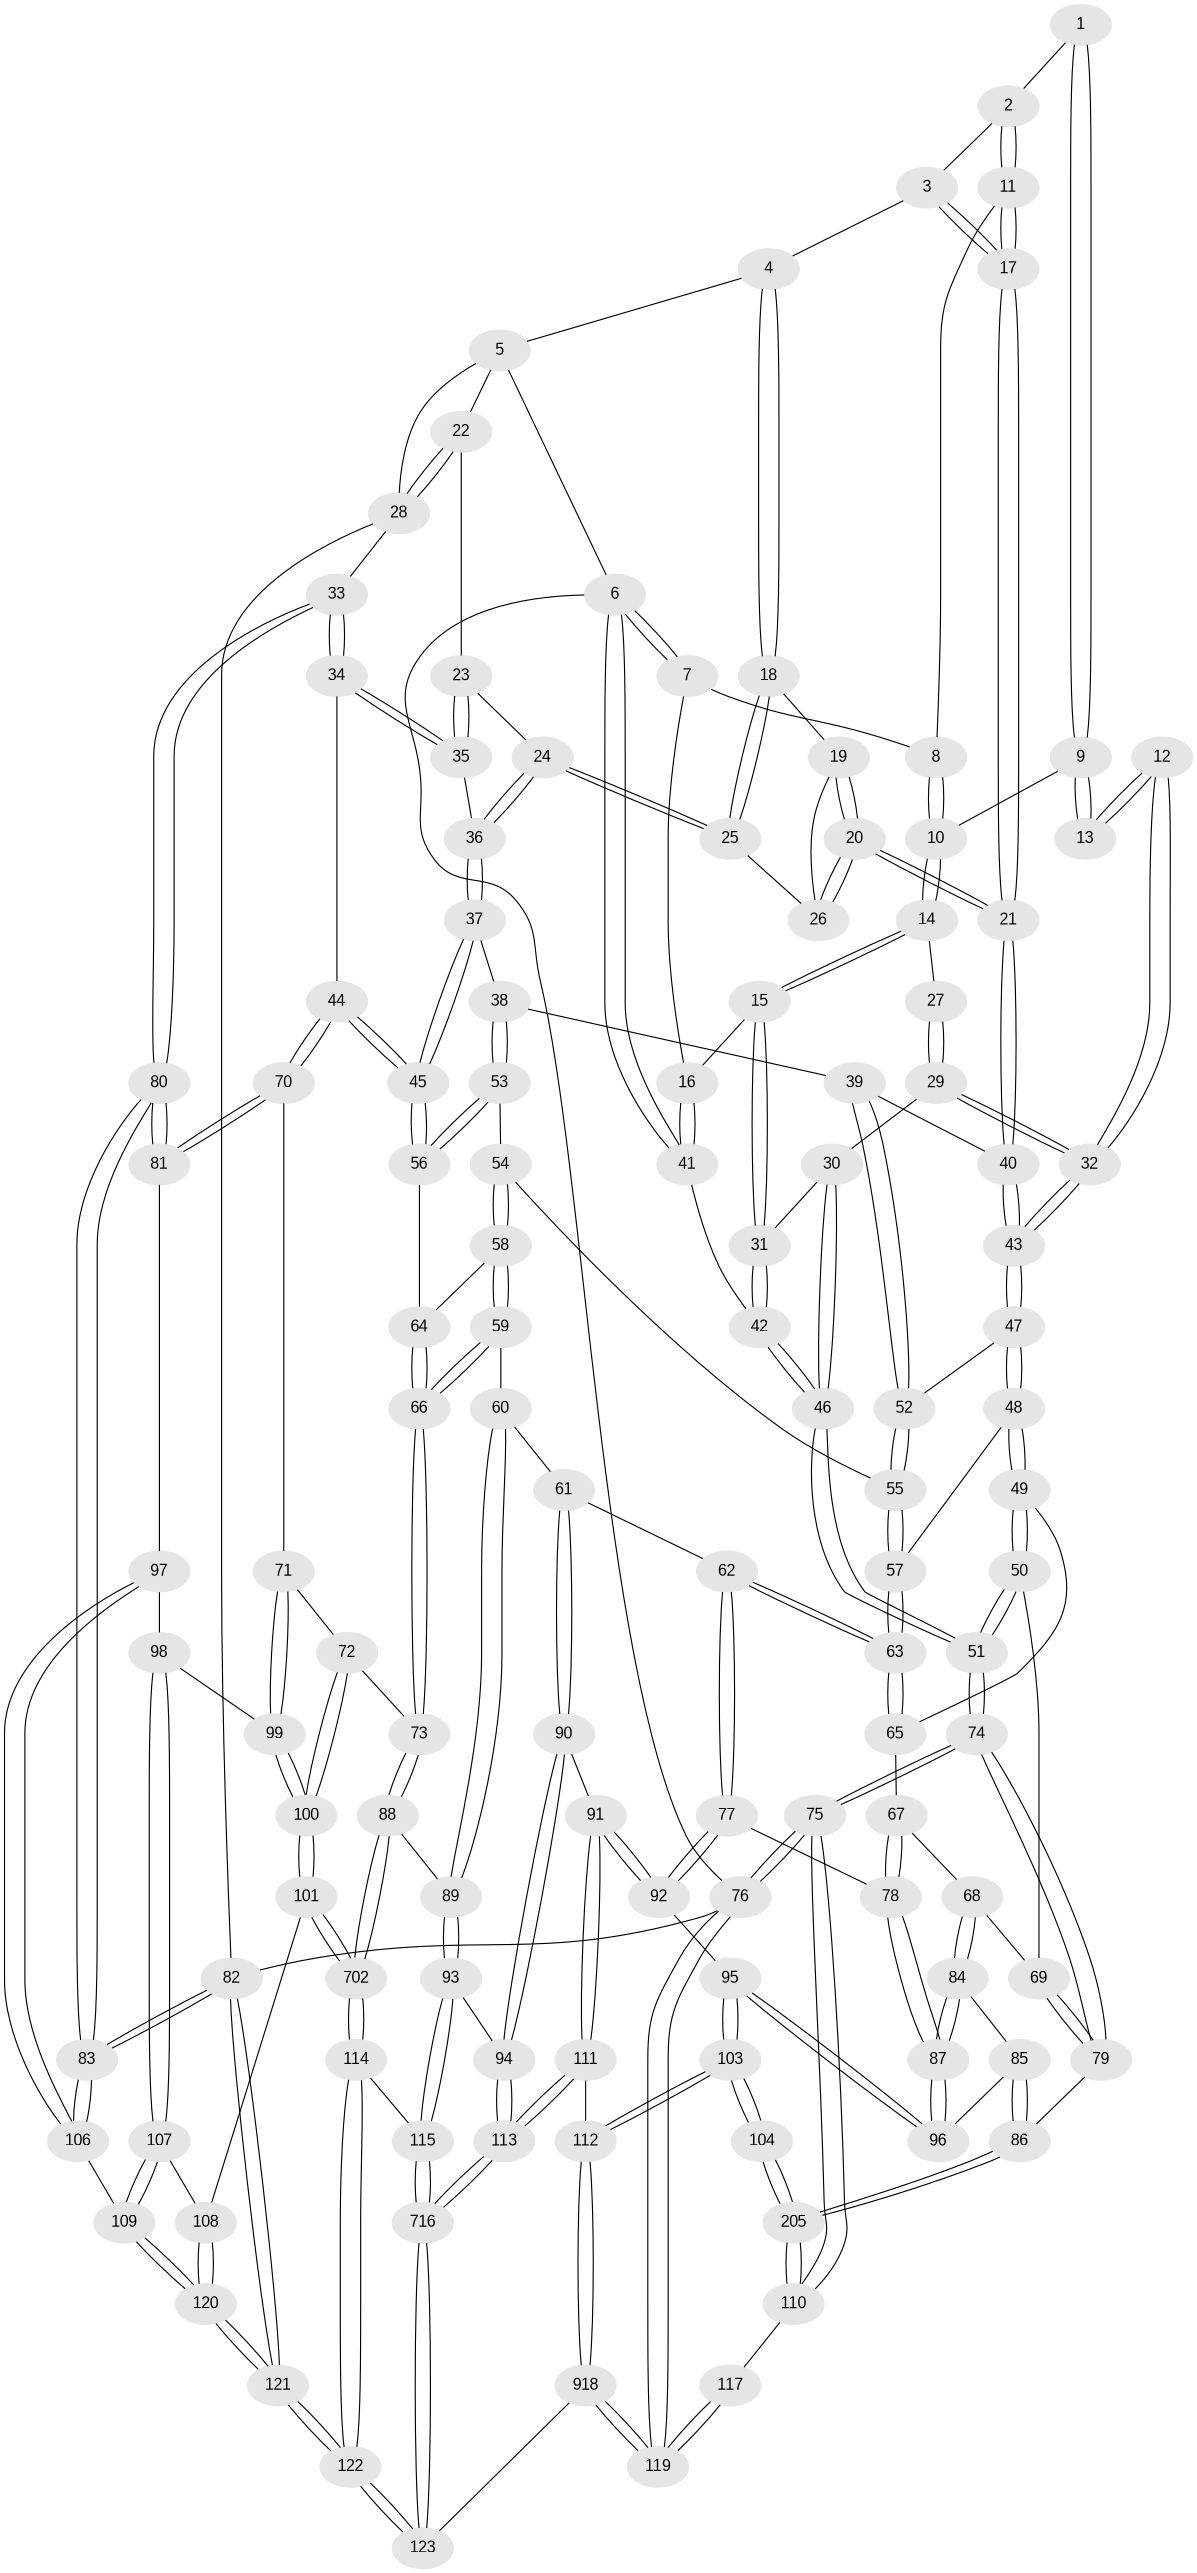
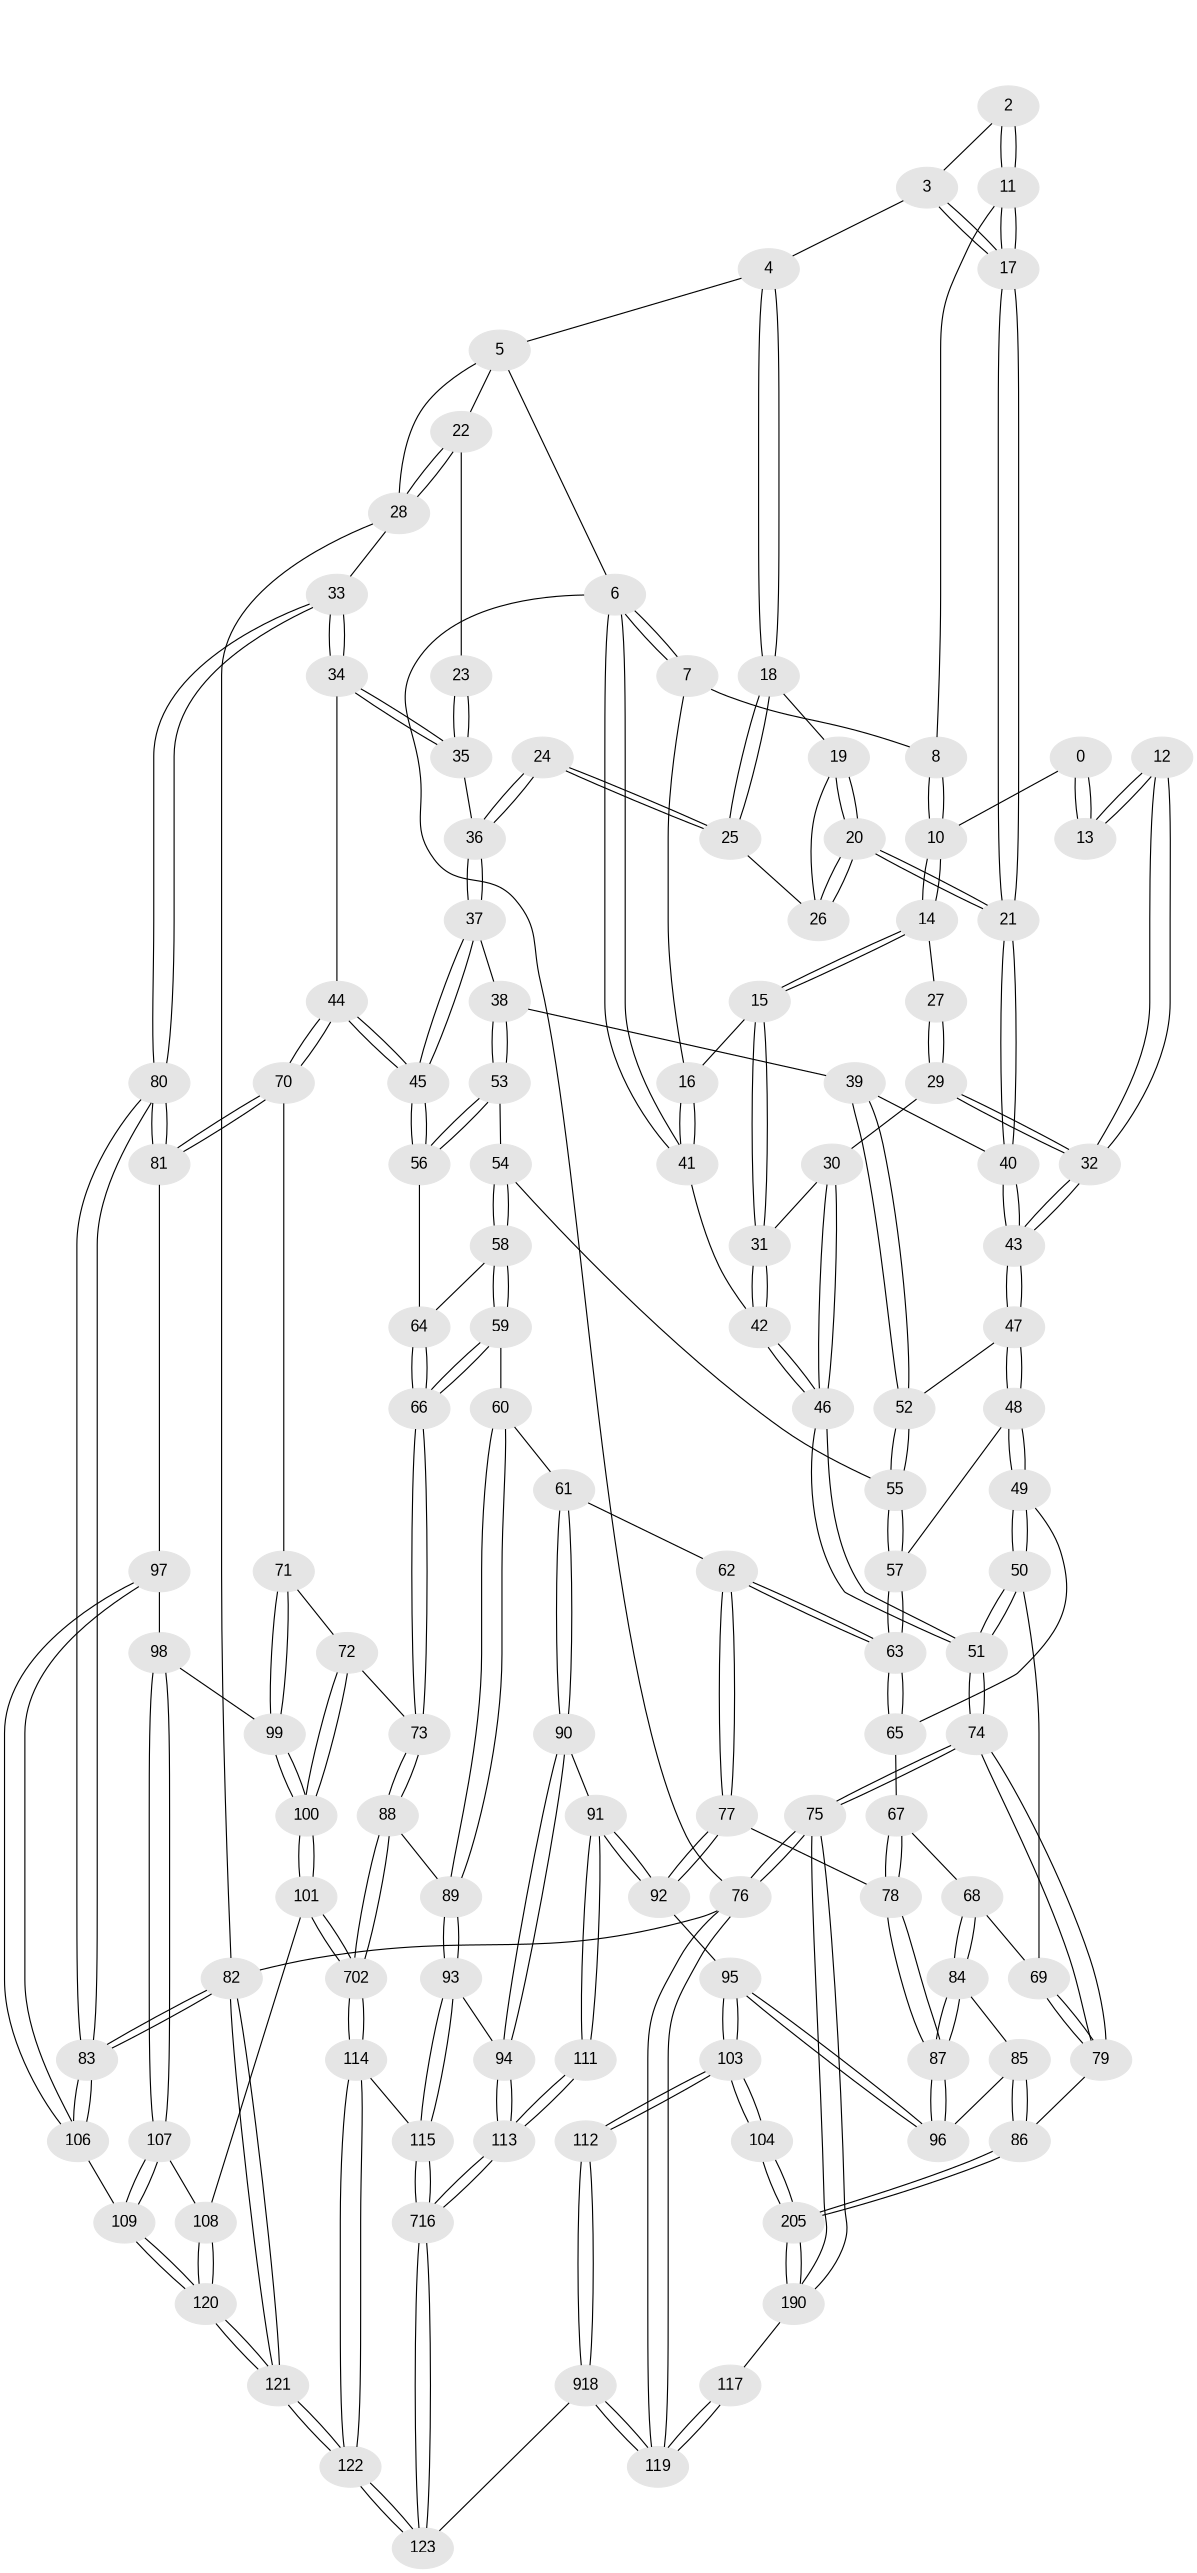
(1081, 25) -> none
(502, 717) -> none
(1081, 757) -> (1081, 757)
(586, 2101) -> none
(794, 2304) -> (794, 2304)
